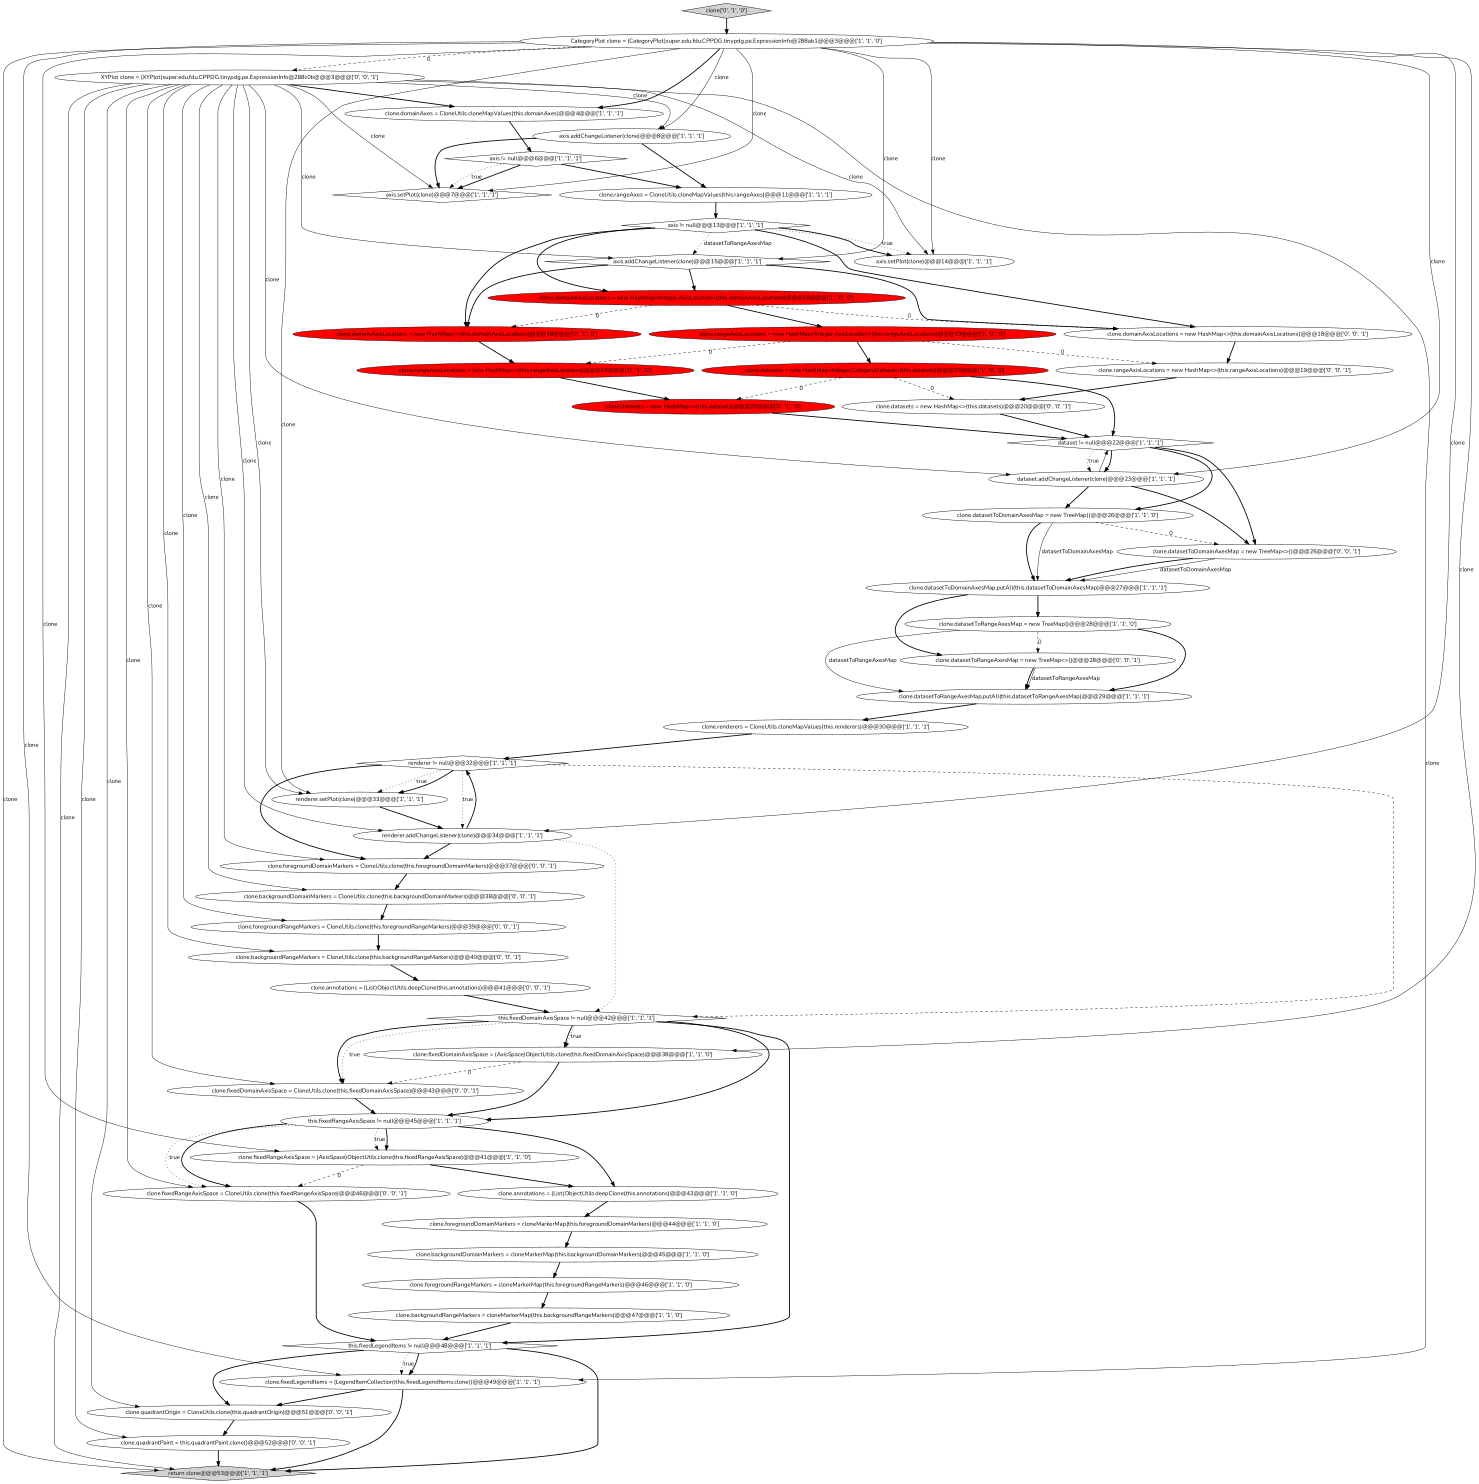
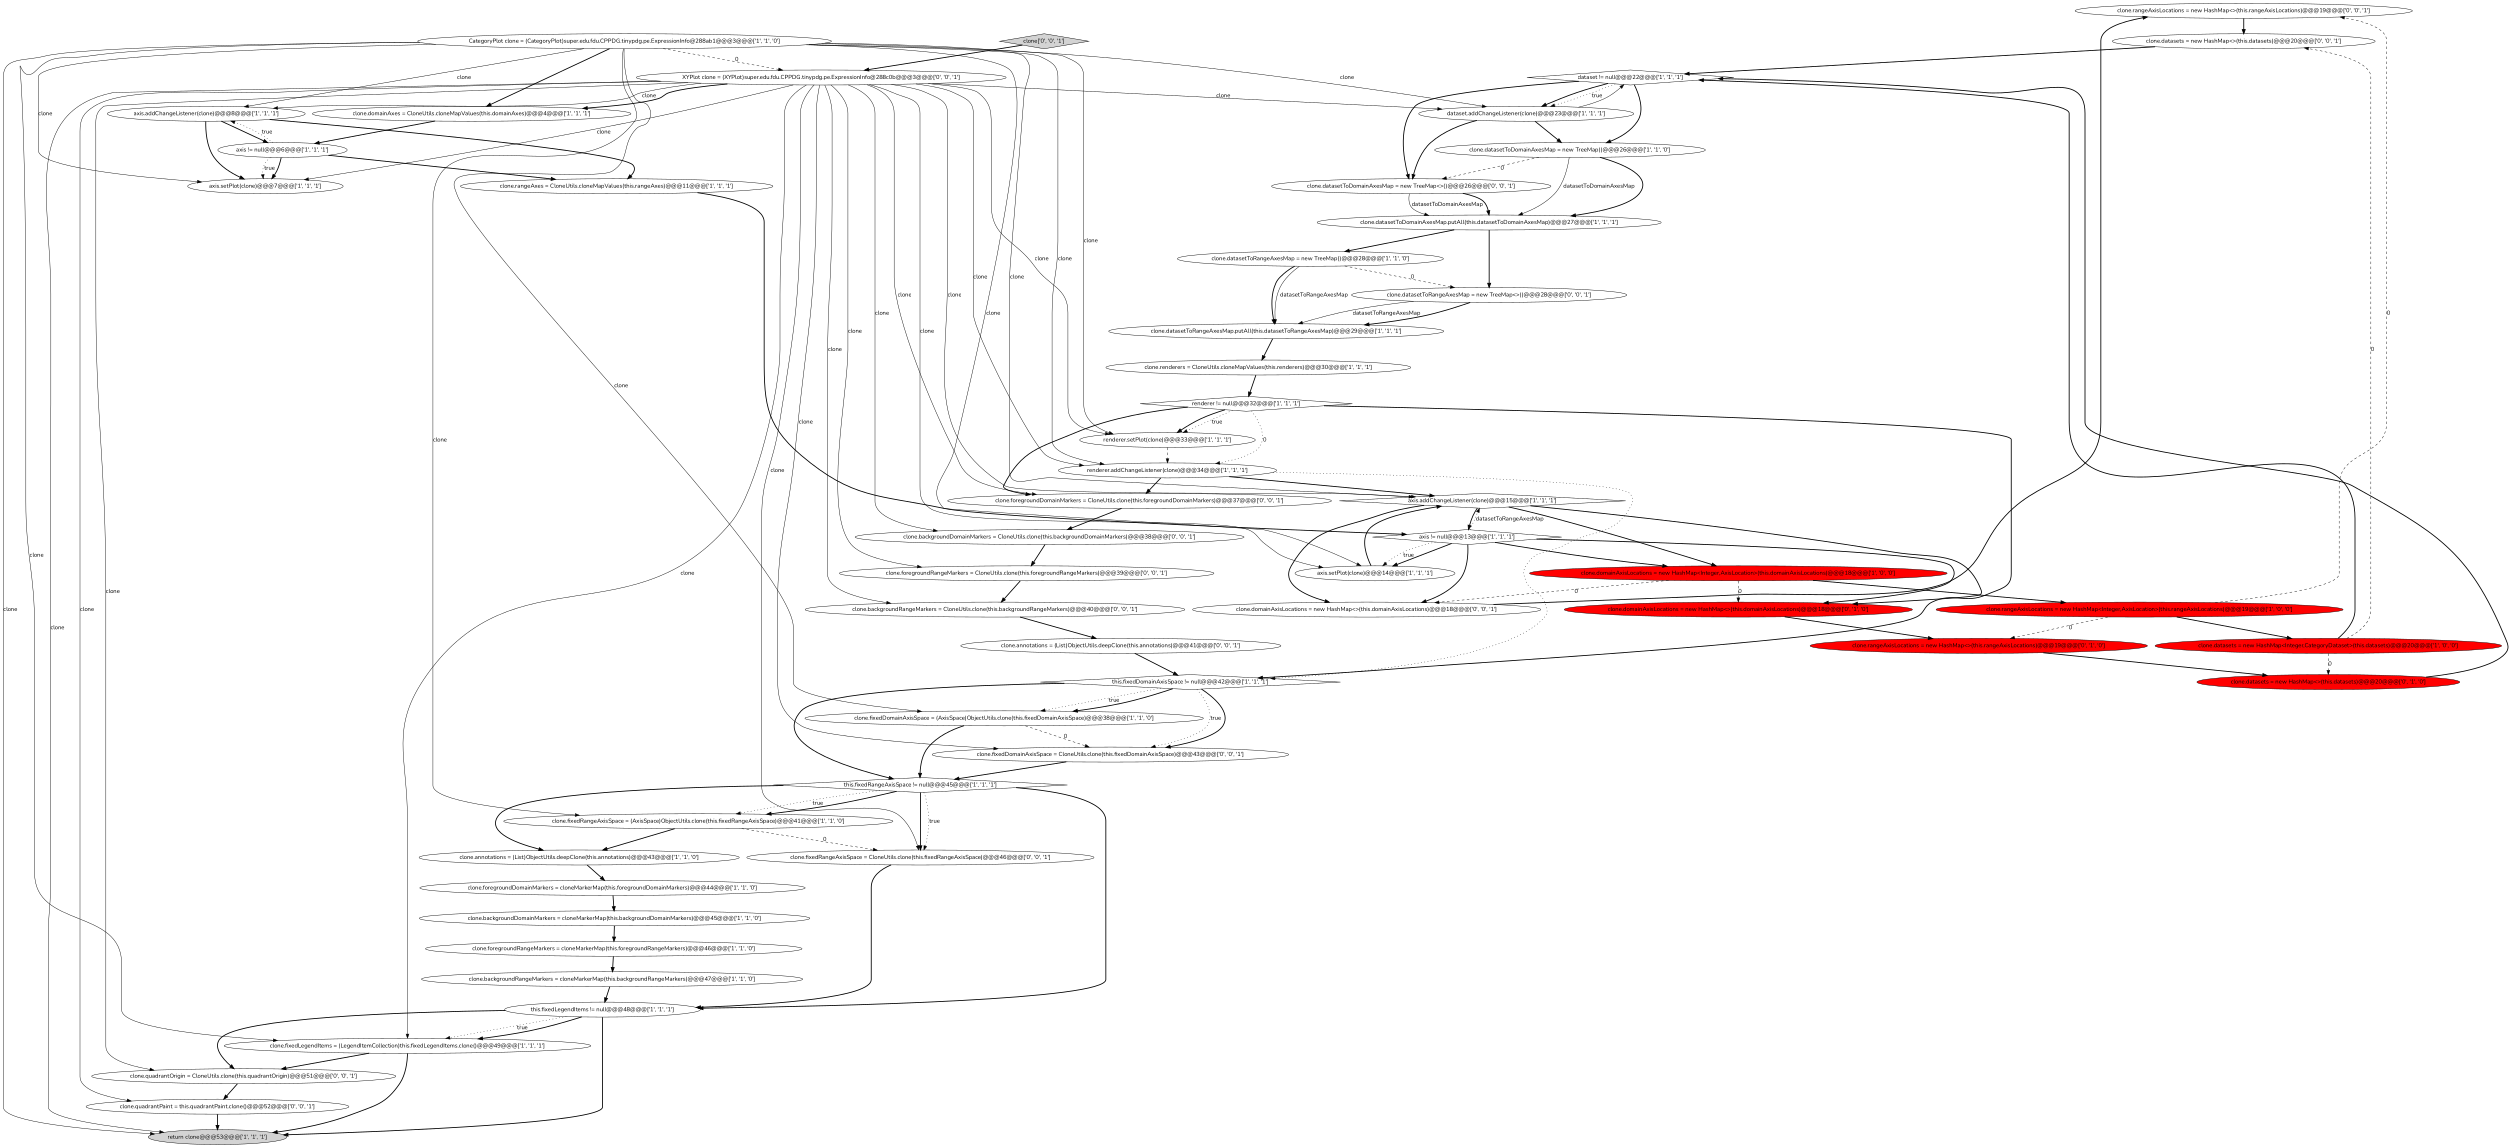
(727, 11) -> none
none -> (1044, 41)
none -> (242, 131)
none -> (255, 131)
(536, 159) -> (282, 150)
(442, 195) -> (265, 186)
none -> (1473, 516)
none -> (1383, 520)
(468, 800) -> (1265, 440)
(476, 802) -> (1329, 486)
(409, 817) -> (1168, 453)
(1394, 819) -> (2011, 547)
(385, 1121) -> (920, 785)
(790, 1256) -> (1035, 995)
(420, 1346) -> (602, 1010)
(218, 1473) -> (218, 1137)
